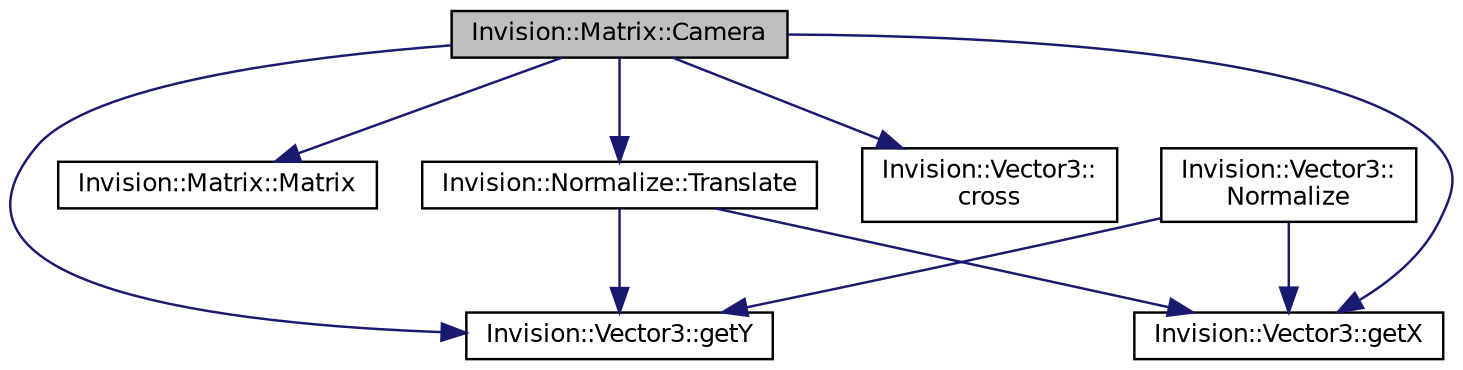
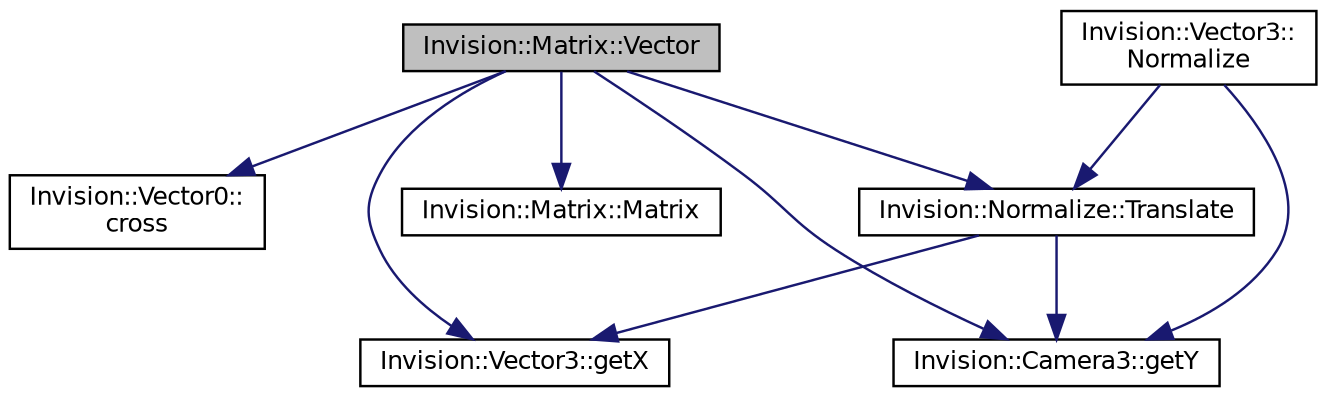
(620, 34) -> (561, 48)
(990, 185) -> (137, 212)
(1289, 255) -> (1125, 127)
(620, 336) -> (1057, 363)
